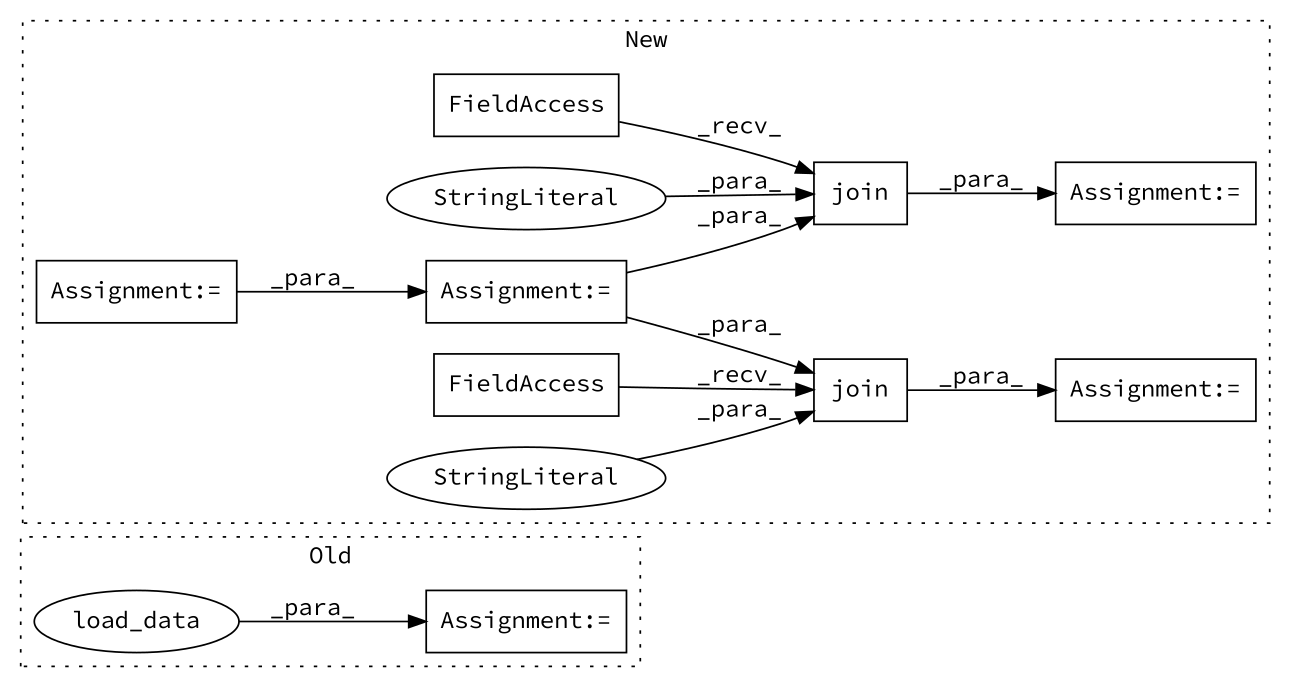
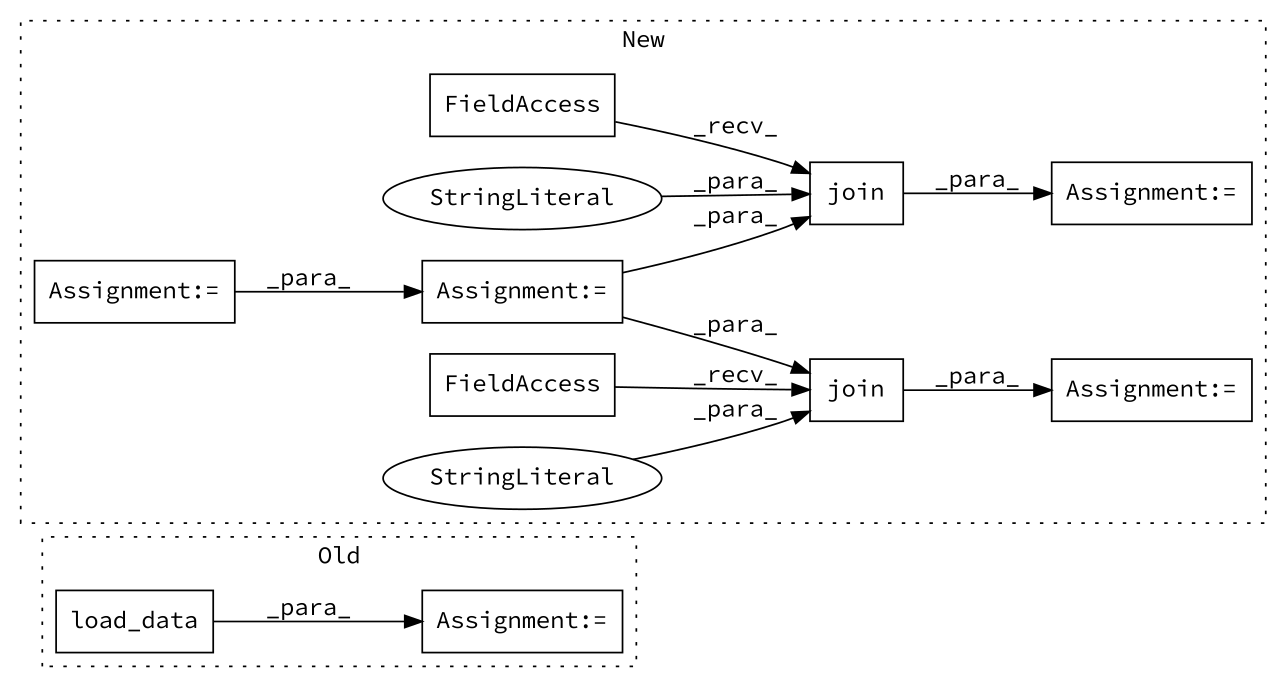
(137, 622) -> (135, 622)
